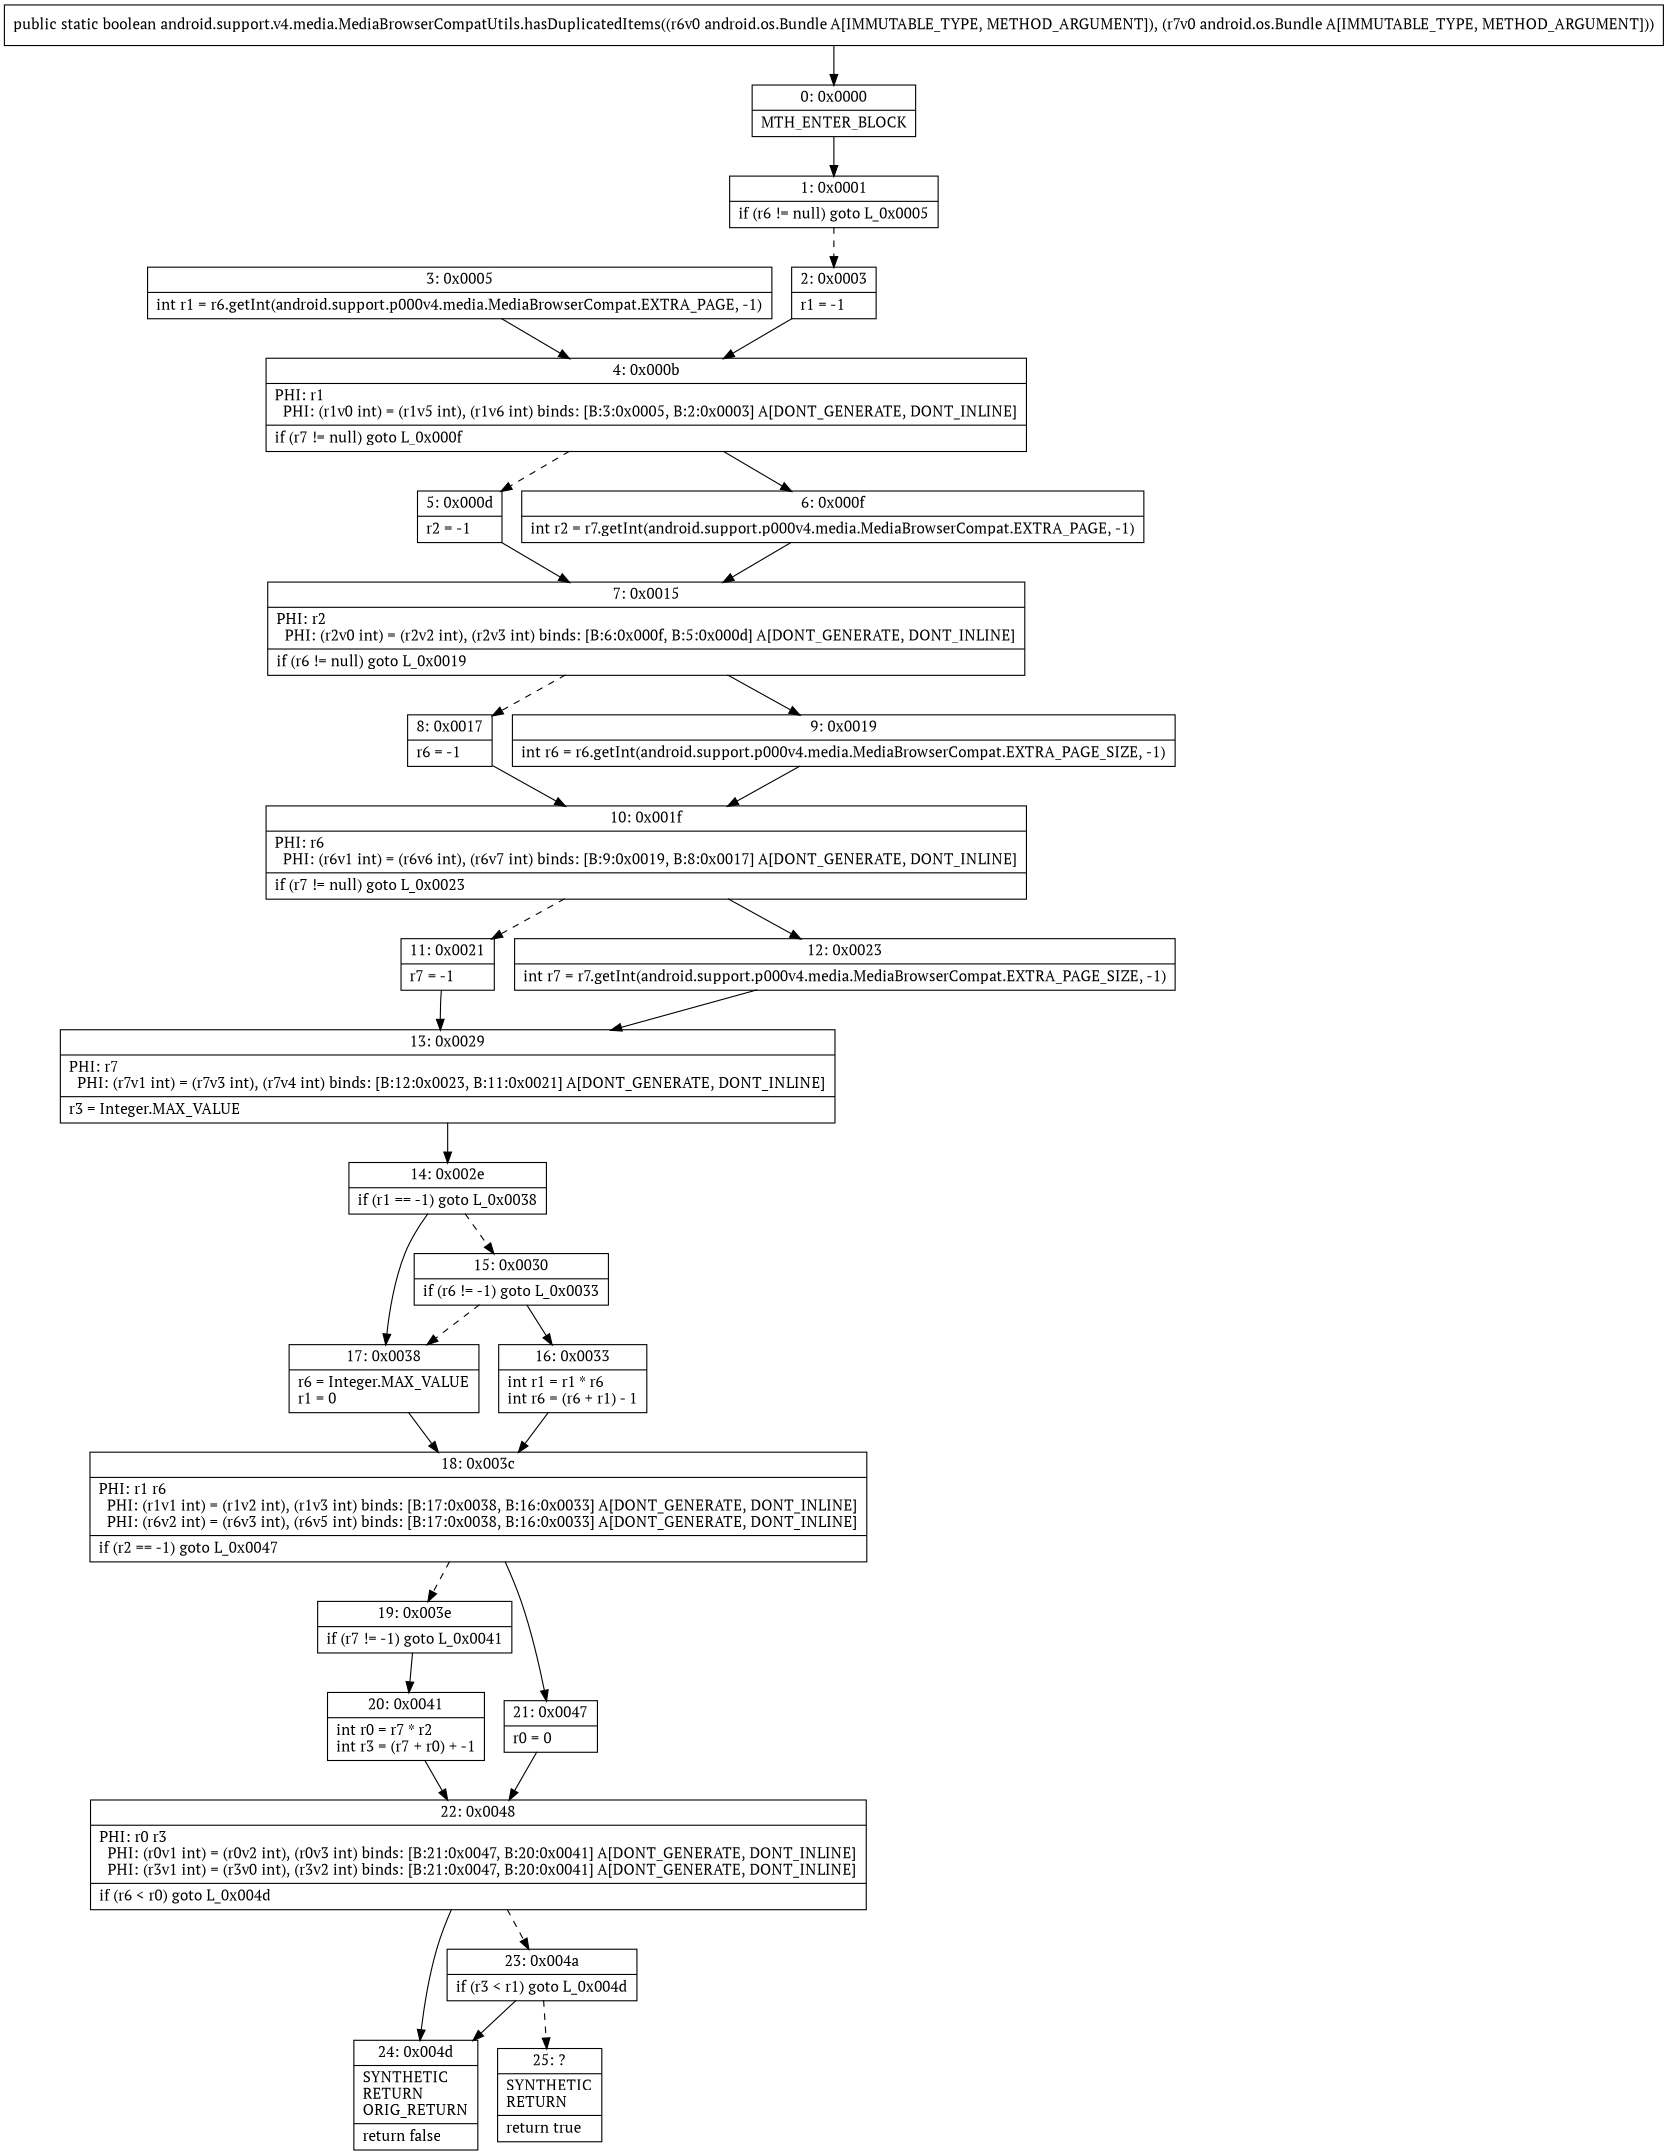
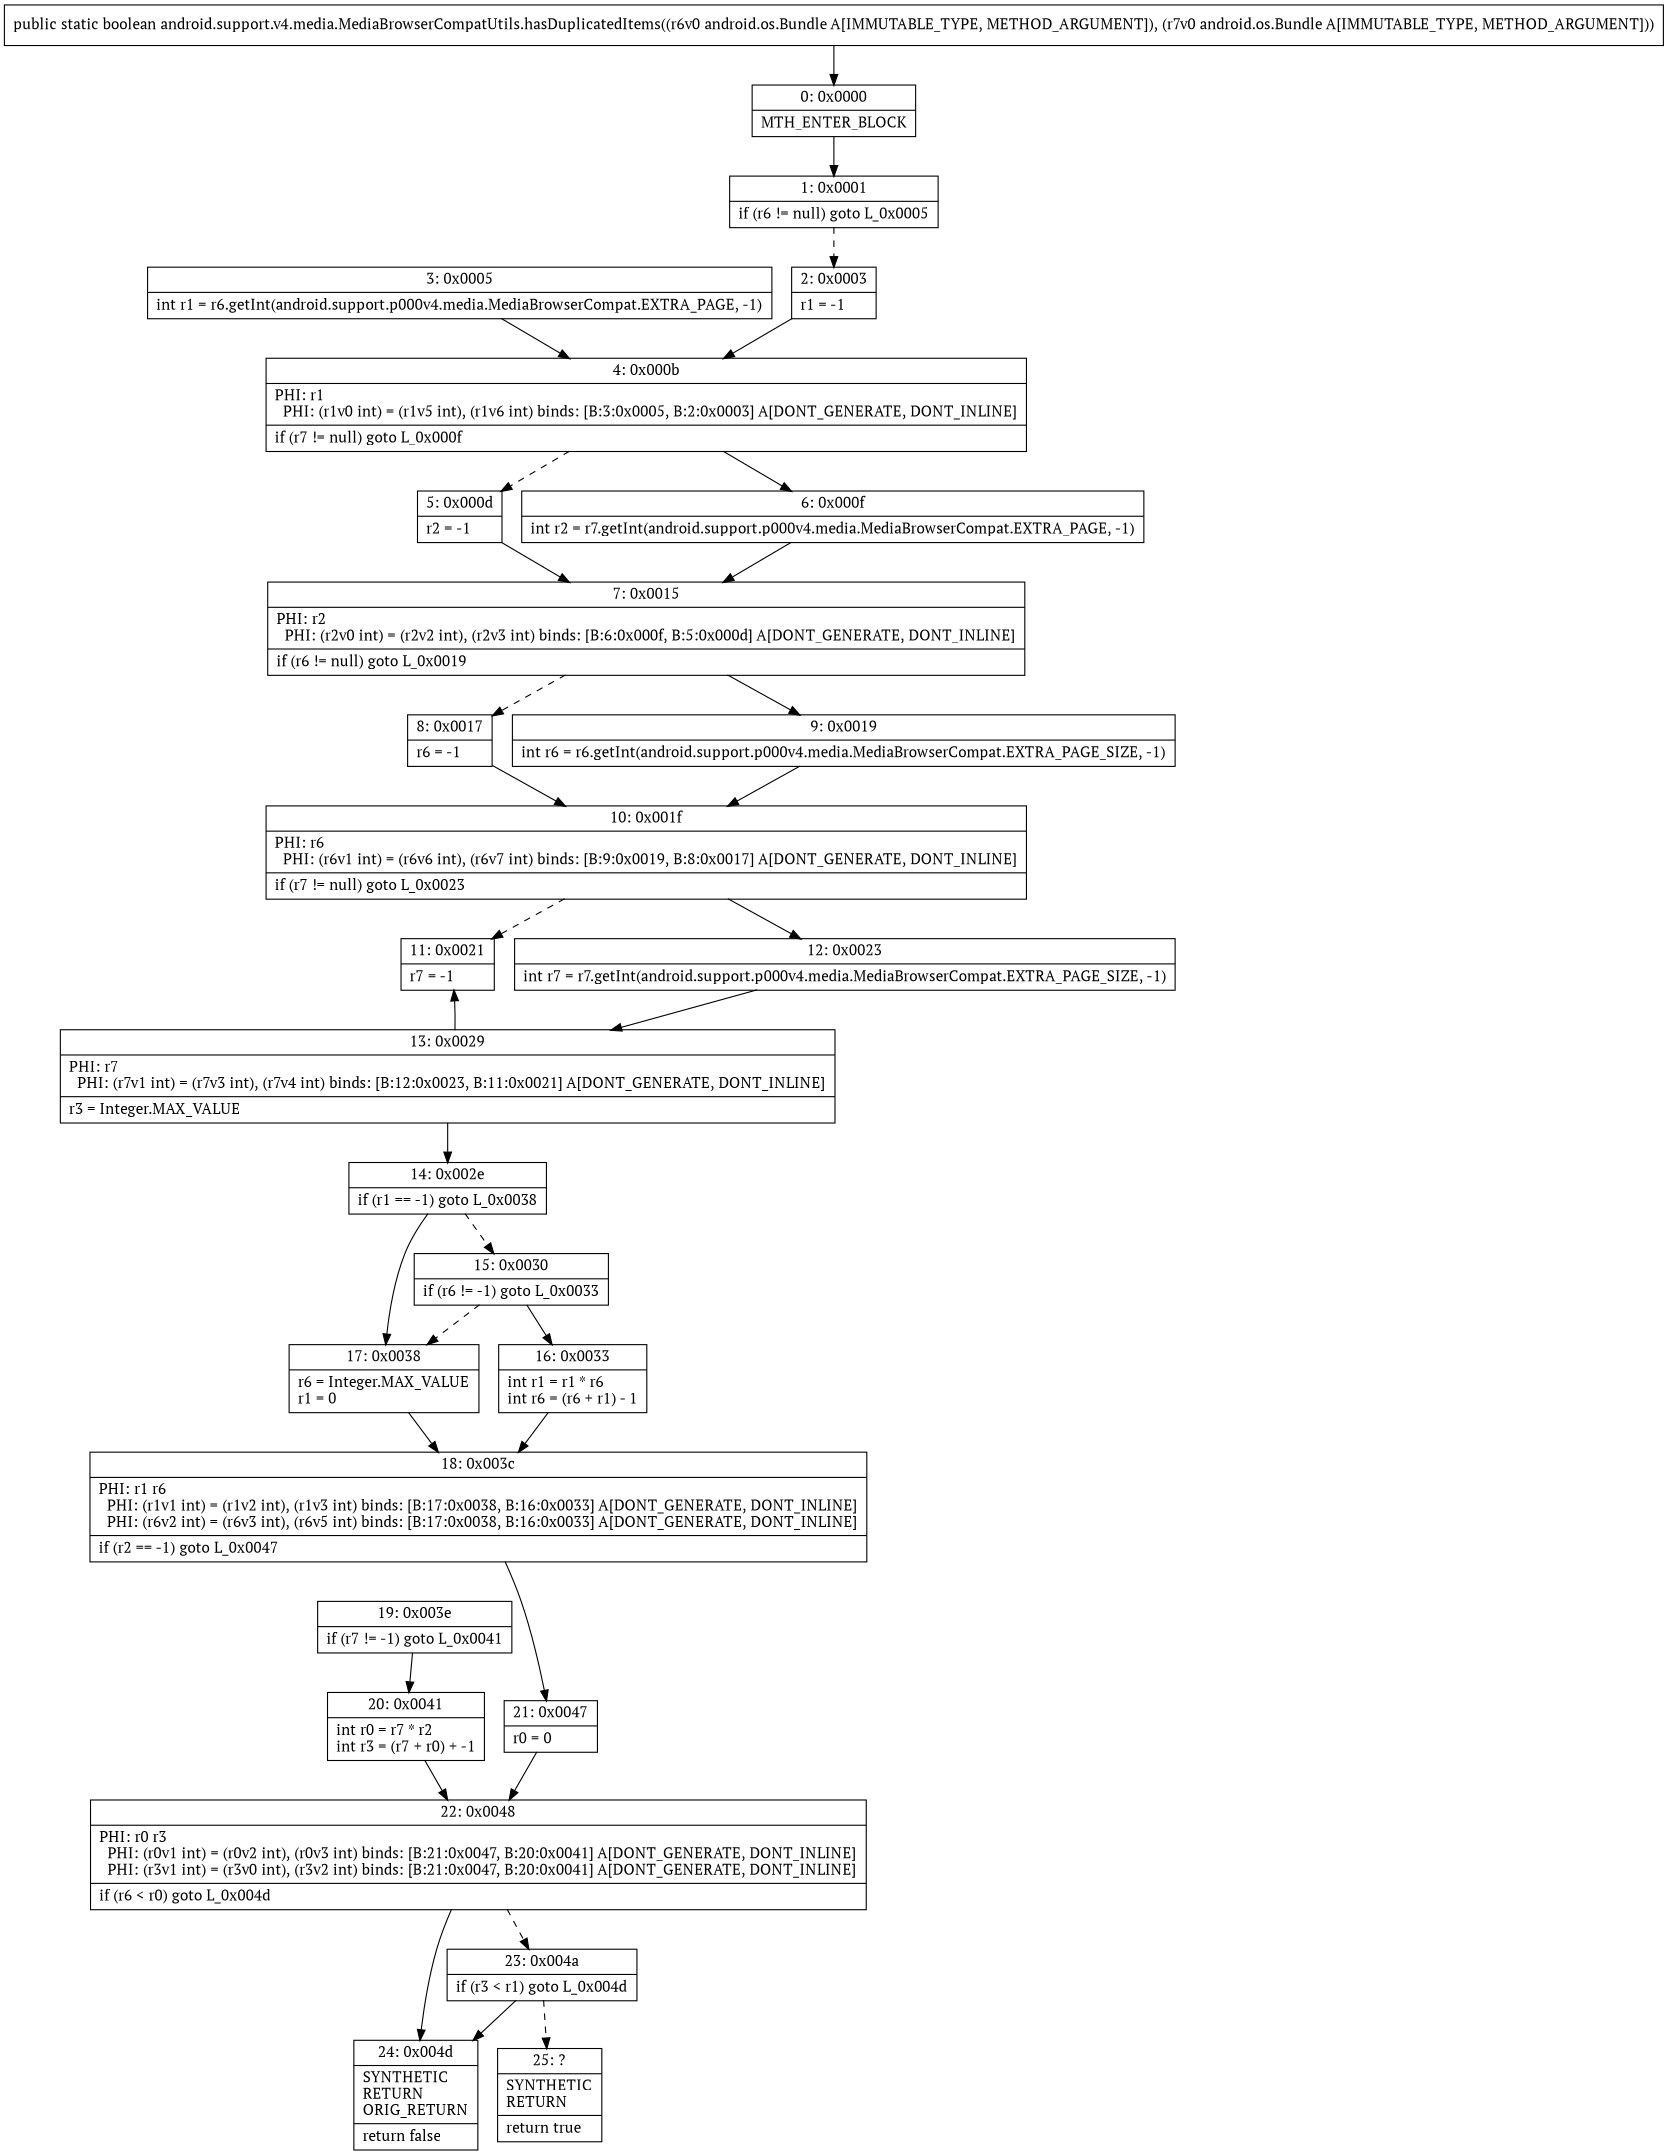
(441, 1004) -> (455, 1016)
(441, 1577) -> none
